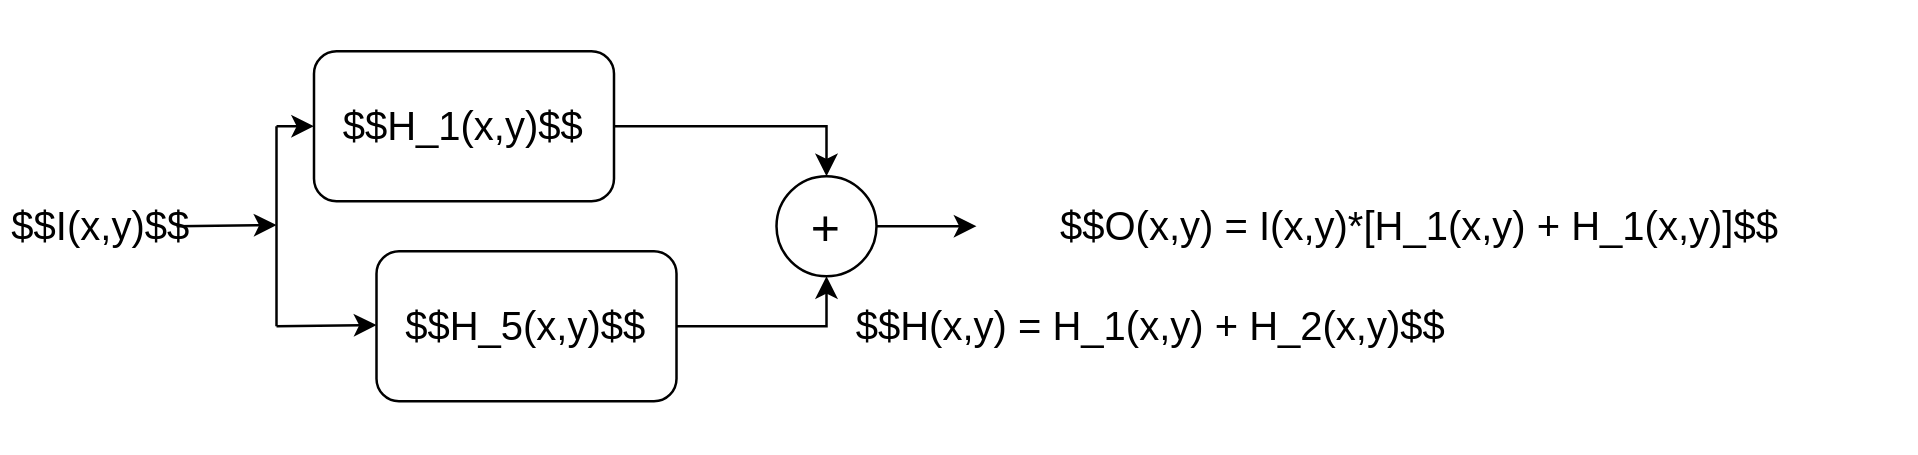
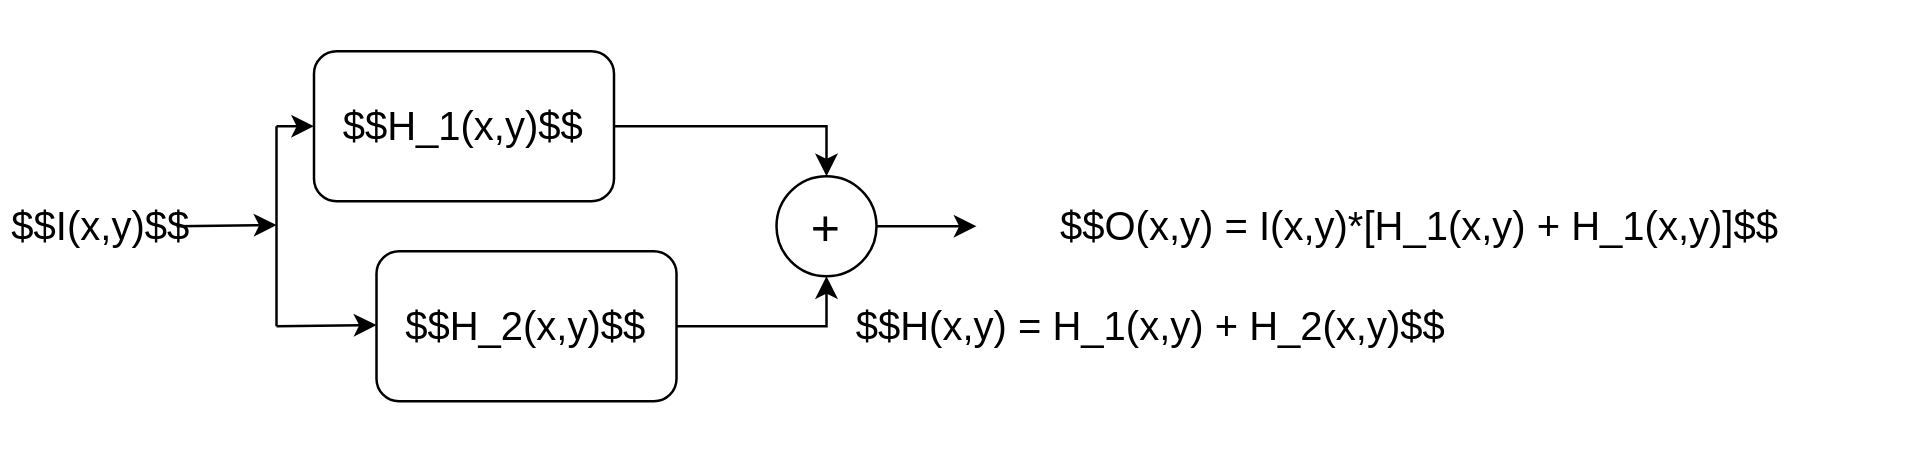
(526, 326) -> (526, 326)
